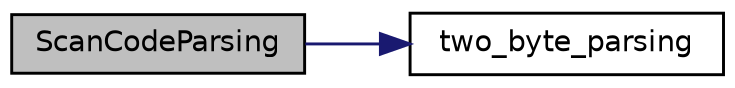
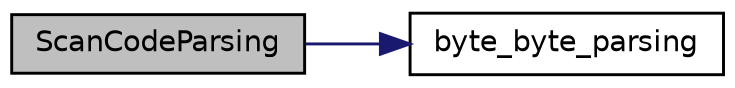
(567, 44) -> (567, 44)
